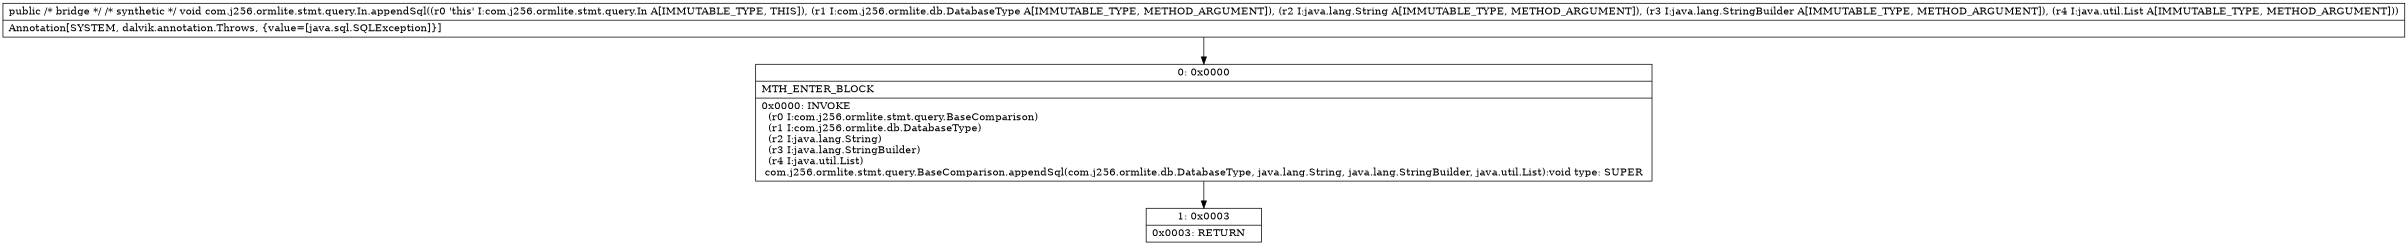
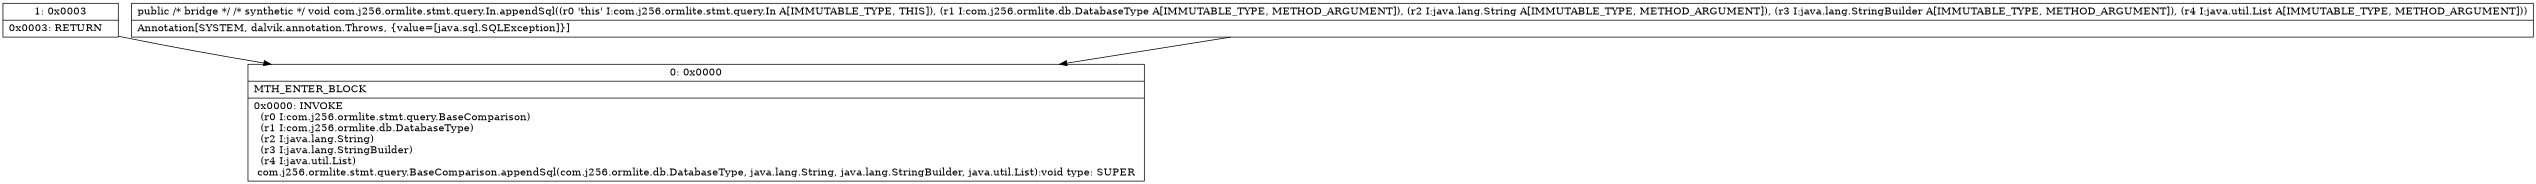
(1204, 191) -> (191, 50)
